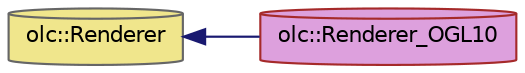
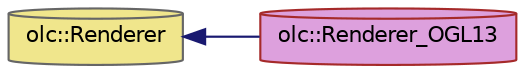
(388, 37) -> (388, 37)
